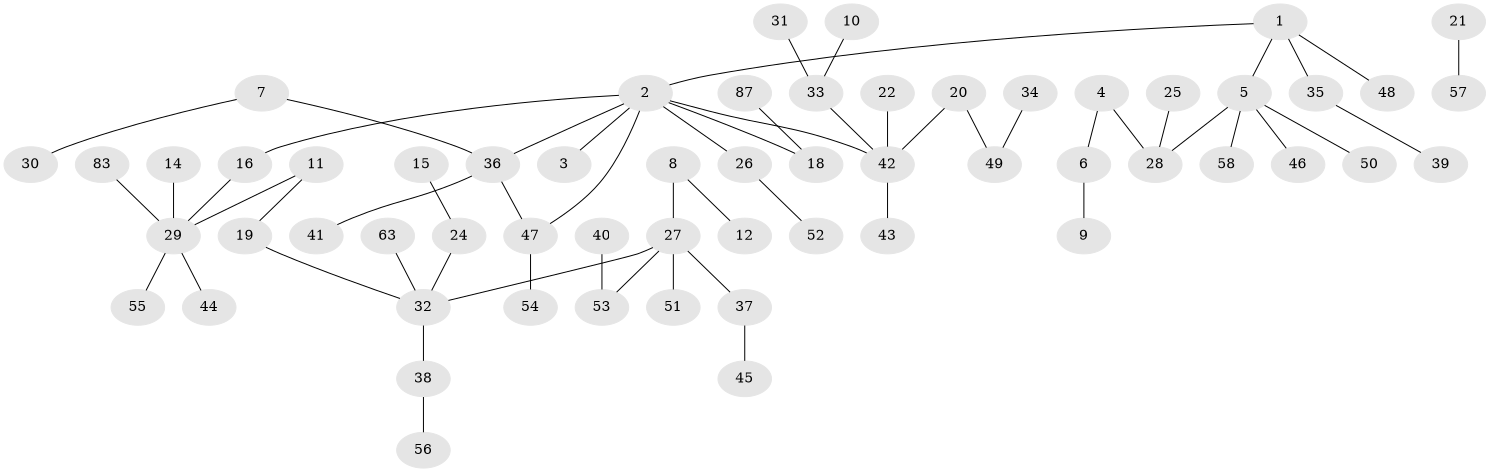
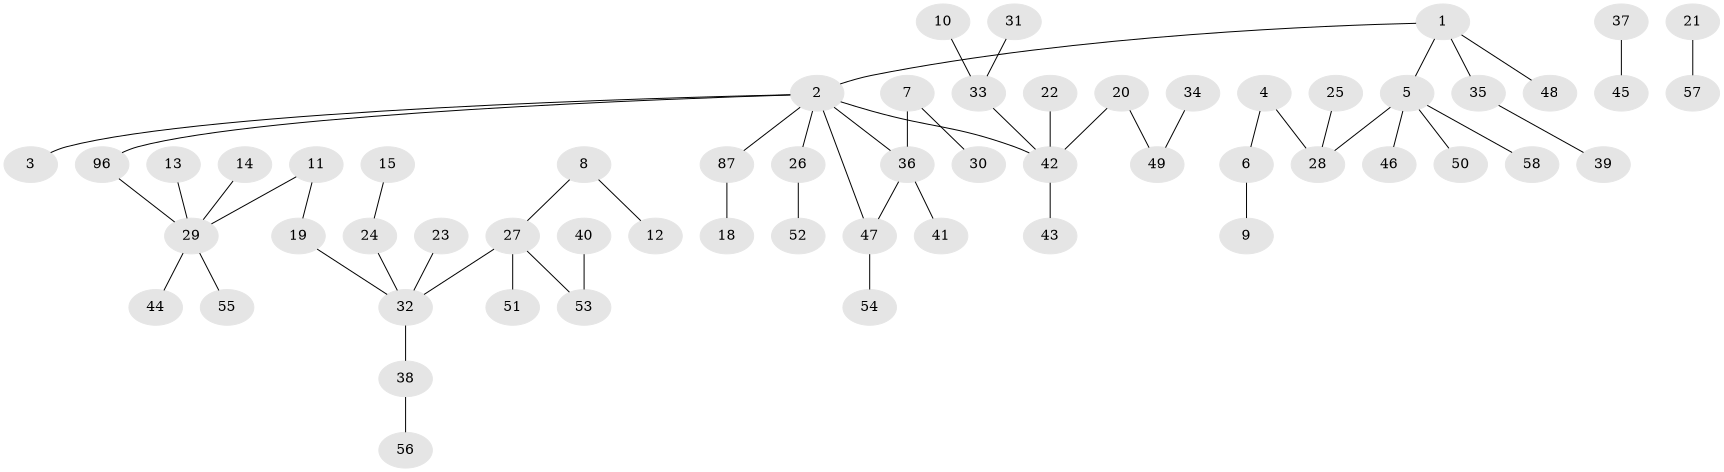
(732, 127) -> (772, 129)
(102, 165) -> (174, 165)
(245, 165) -> (102, 165)
(388, 236) -> (441, 236)
(709, 272) -> none
